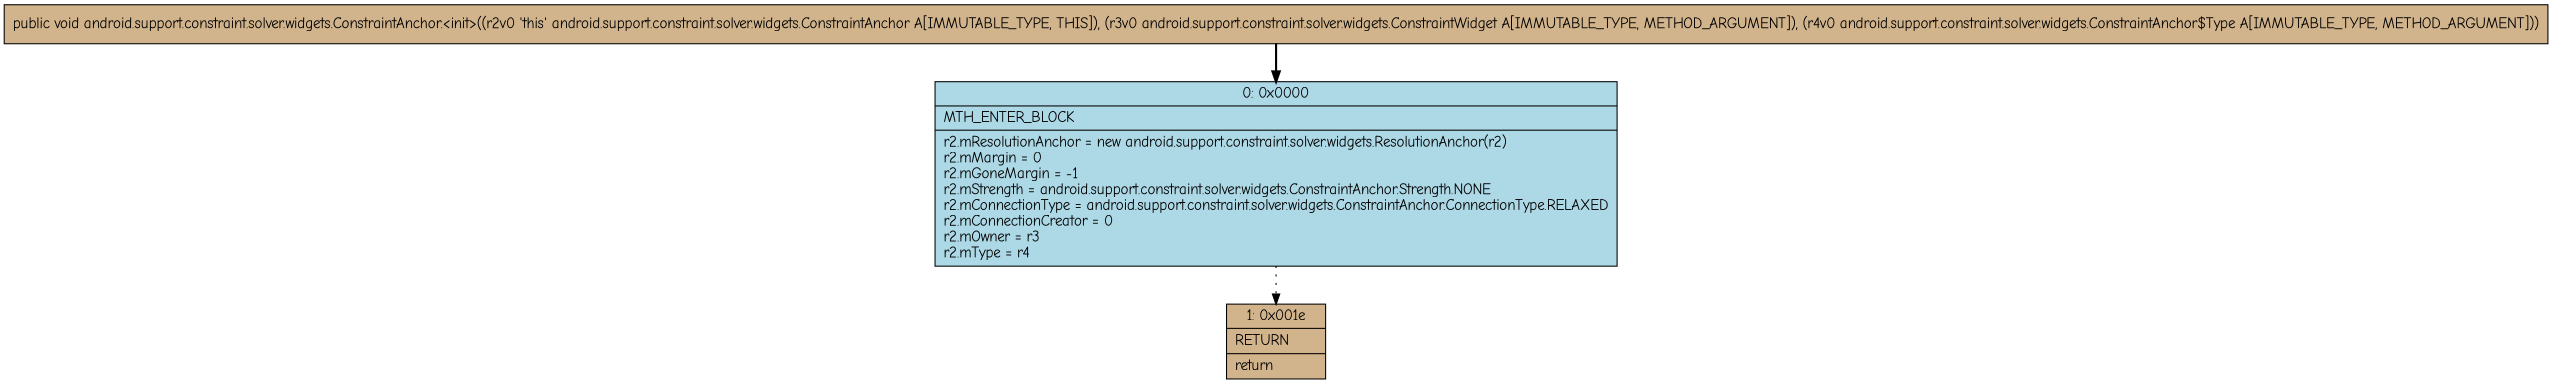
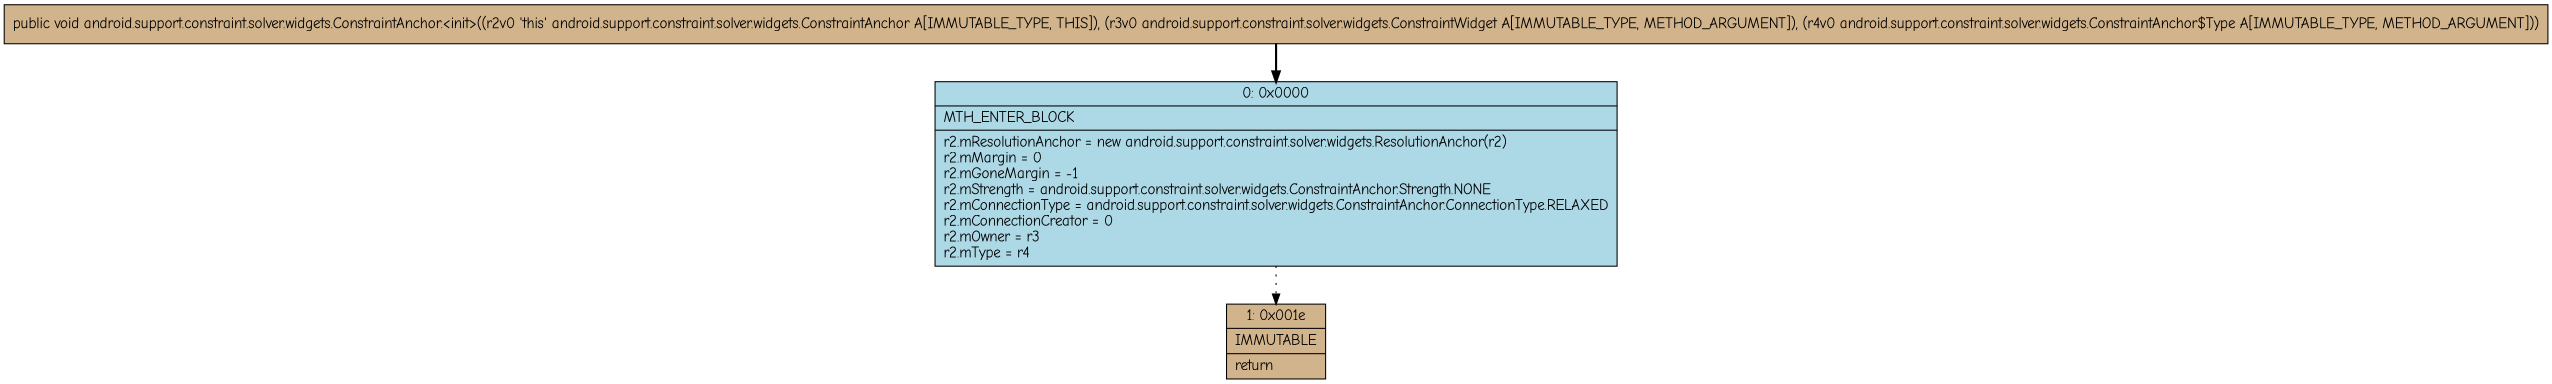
(1262, 340) -> (1276, 340)
